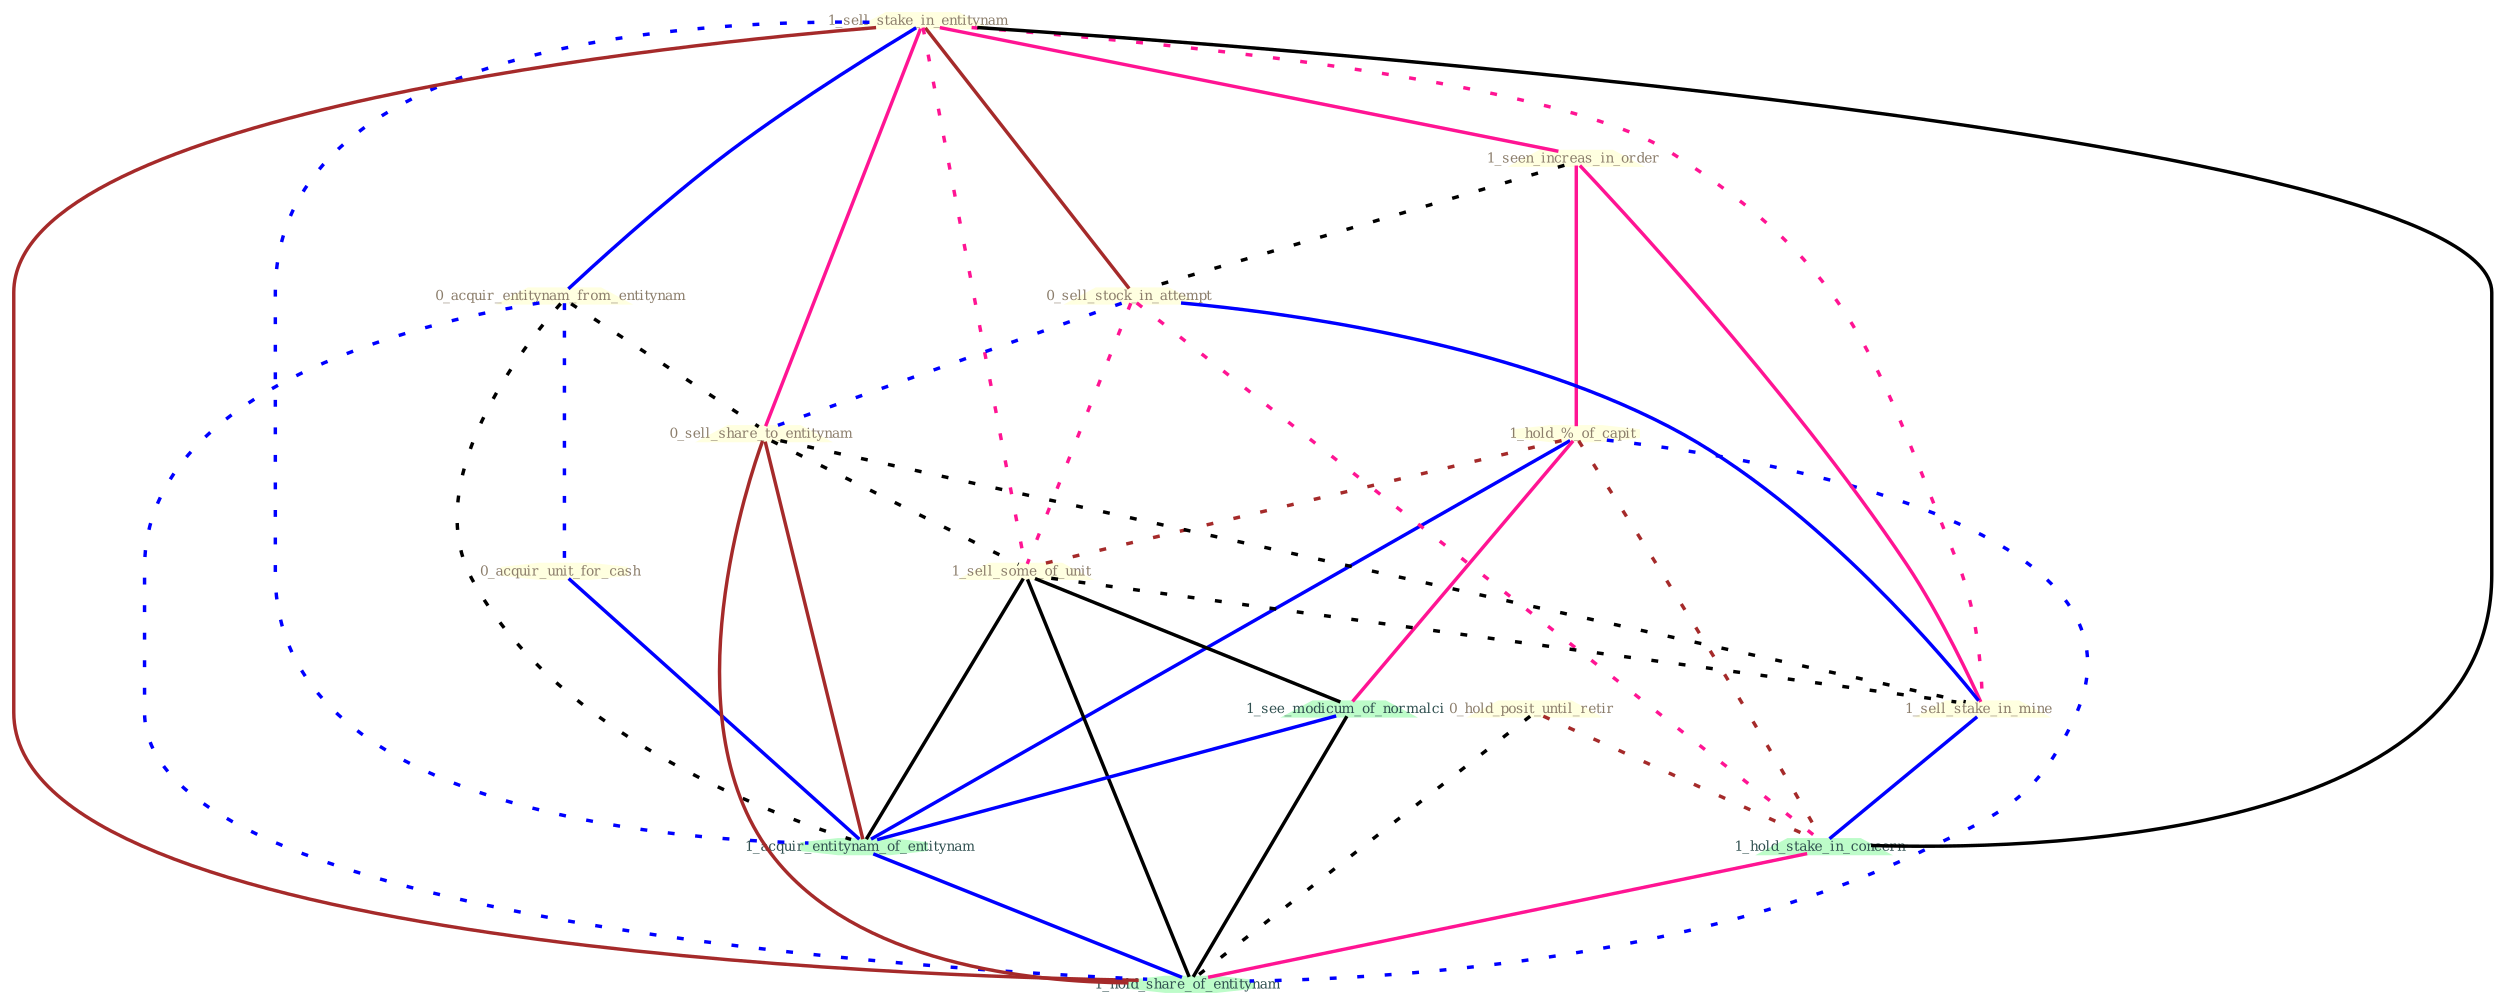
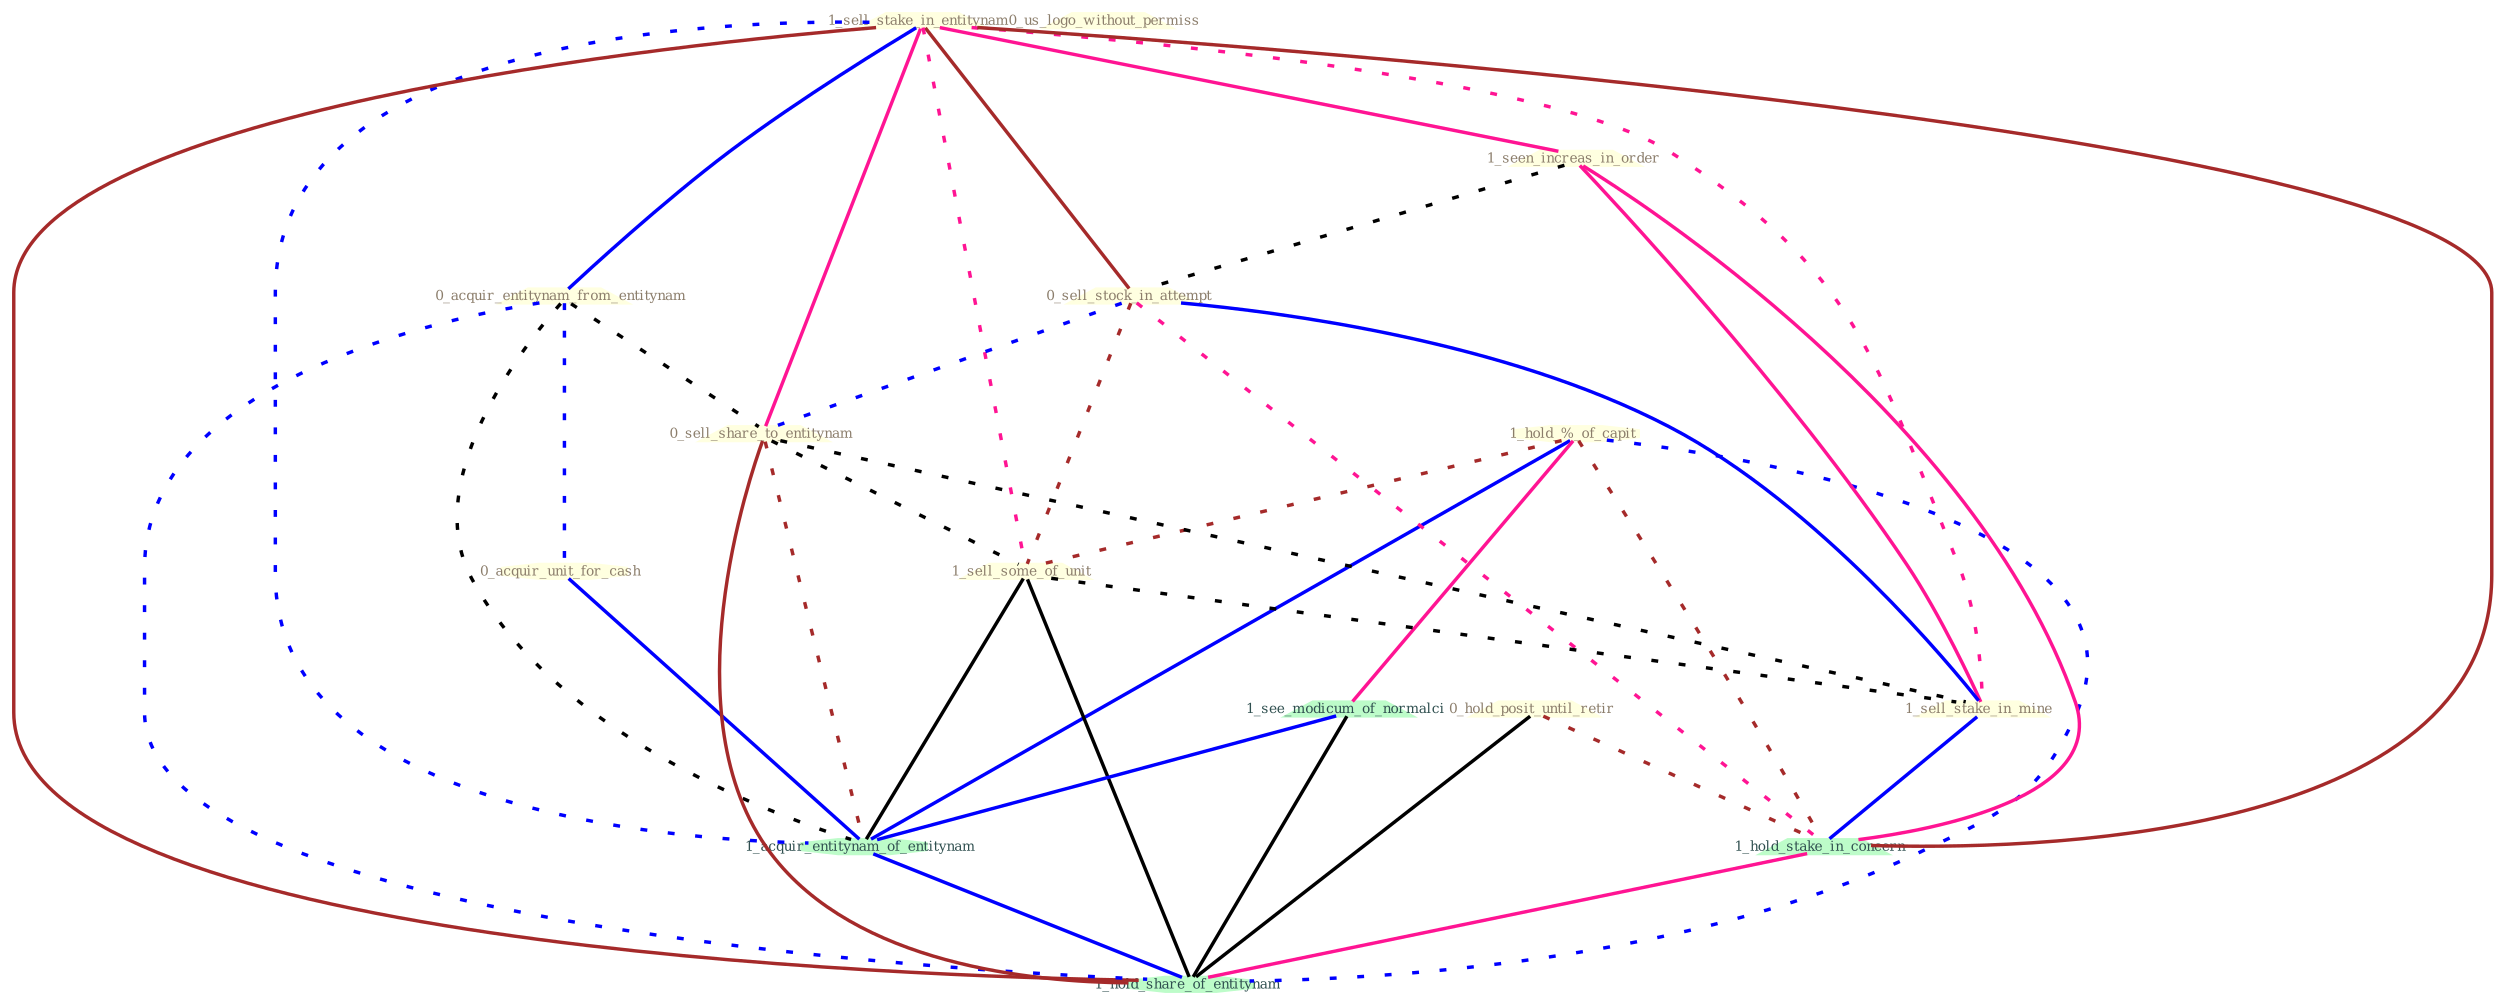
none -> (1108, 21)
(2259, 180) -> (2259, 180)
(1576, 296) -> (1966, 506)
(1079, 434) -> (1079, 434)
(1180, 637) -> none
(814, 640) -> (814, 640)
(1363, 847) -> (1363, 847)
